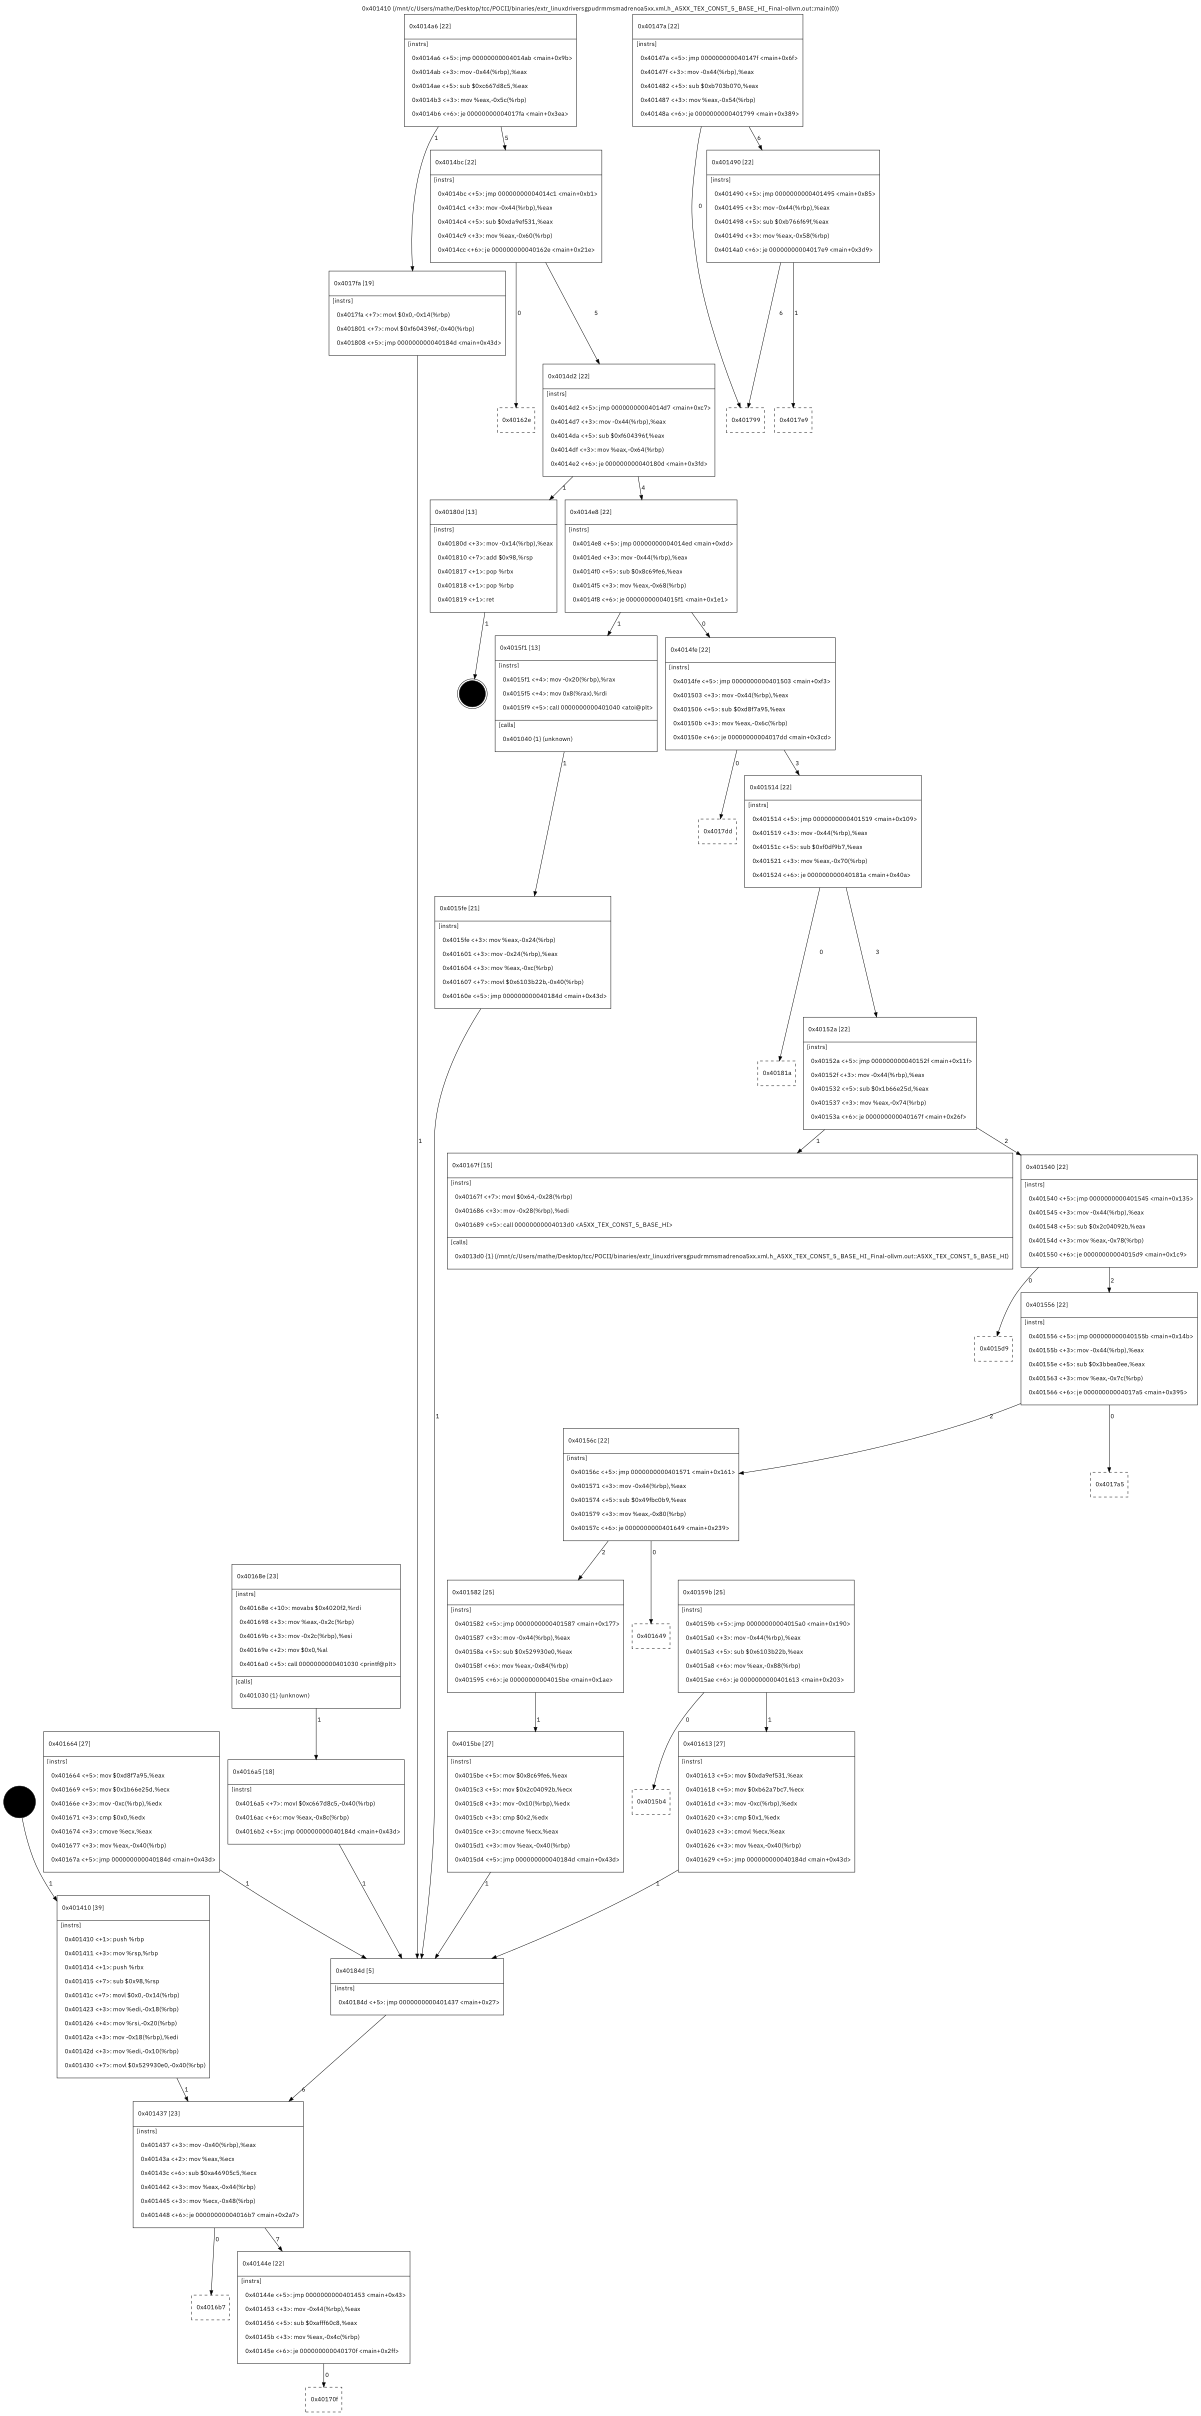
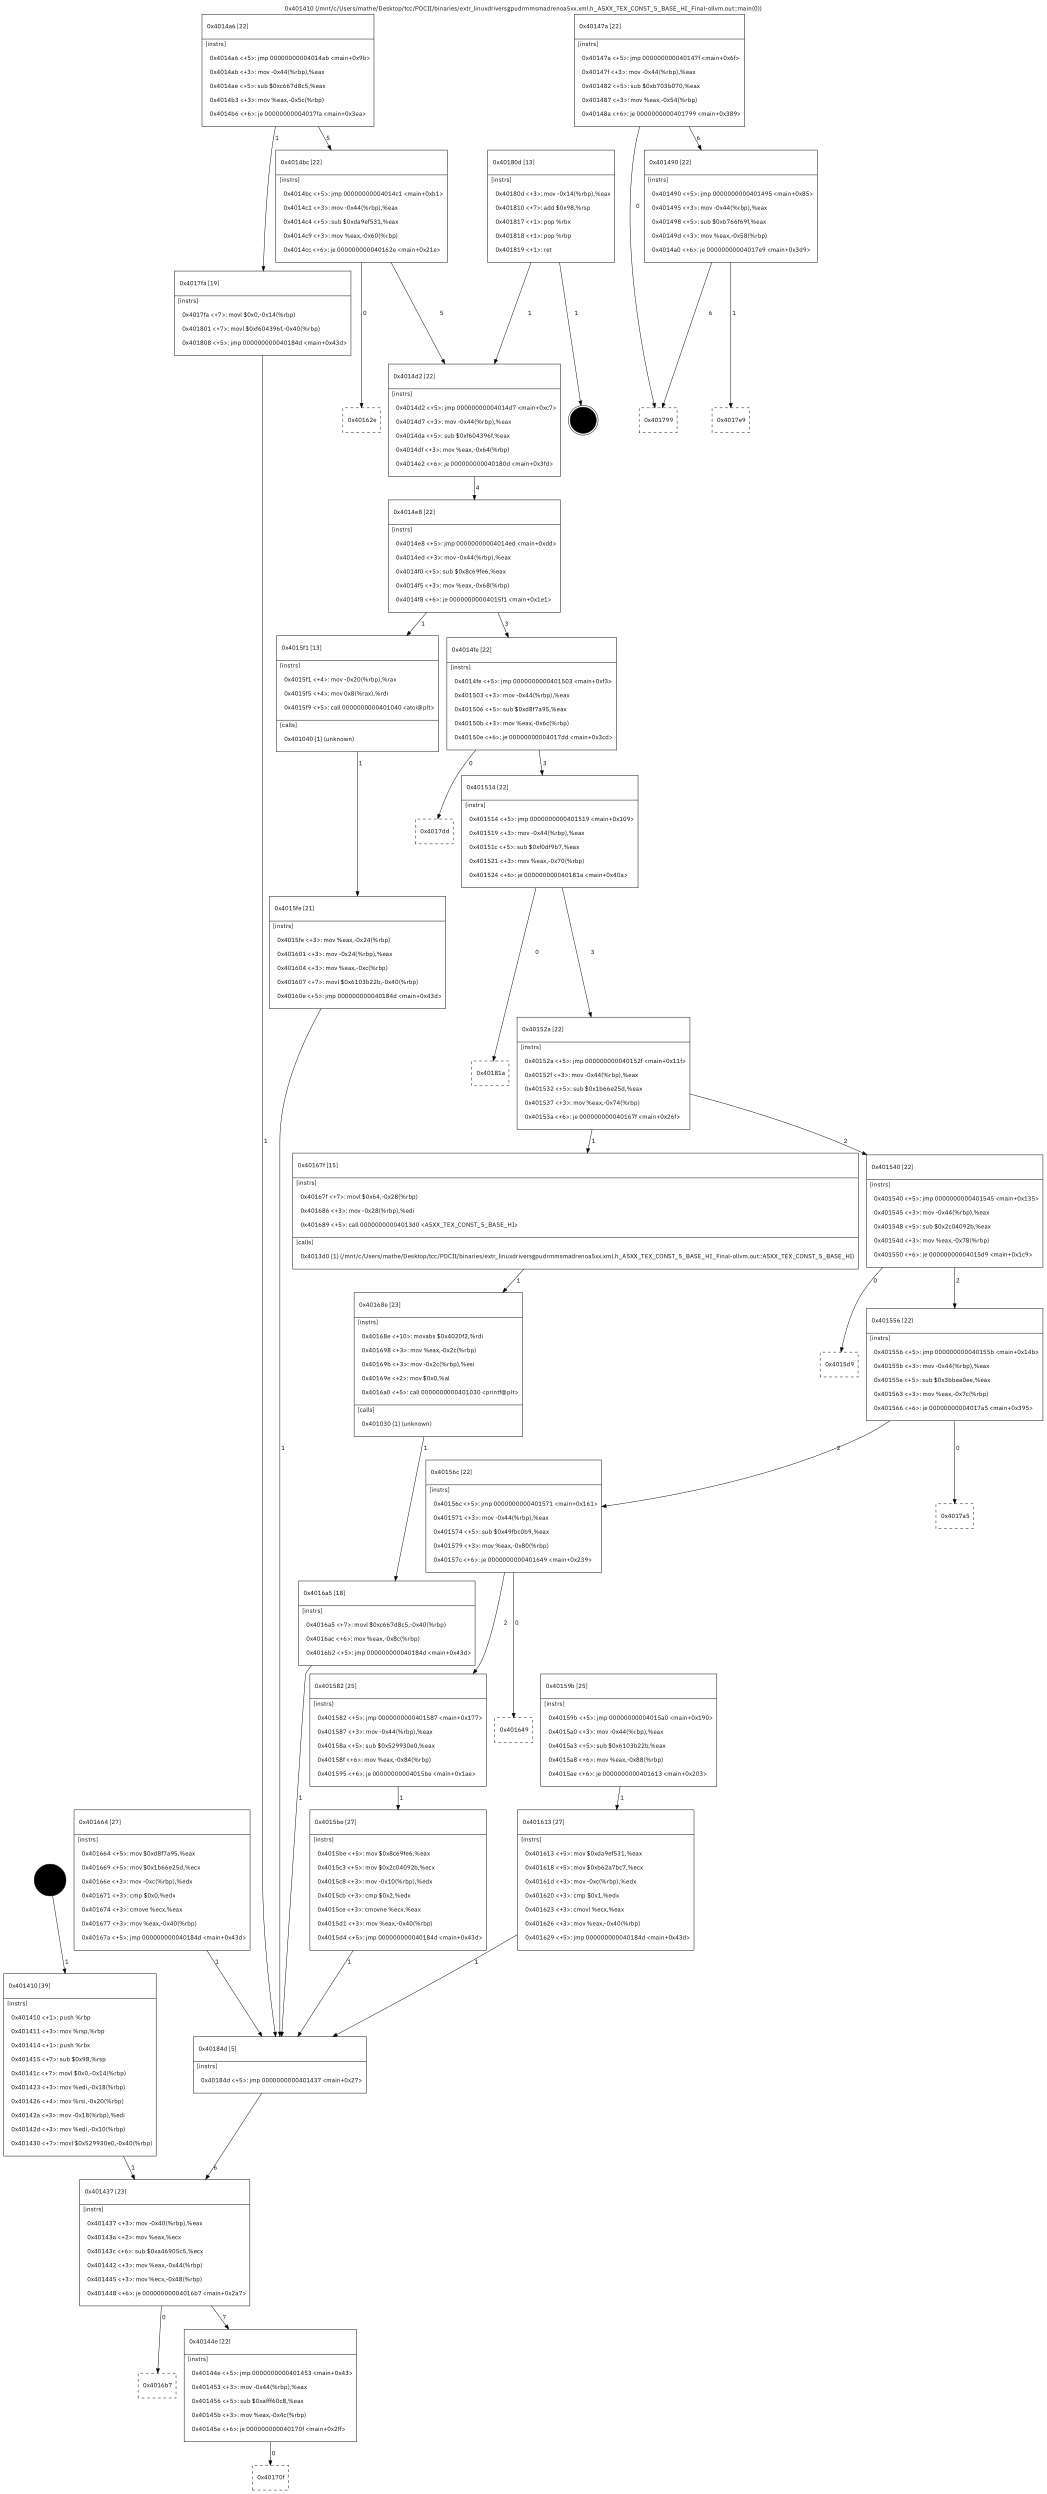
(563, 487) -> (514, 311)
(703, 624) -> (506, 624)
none -> (515, 1279)
(651, 1802) -> none
